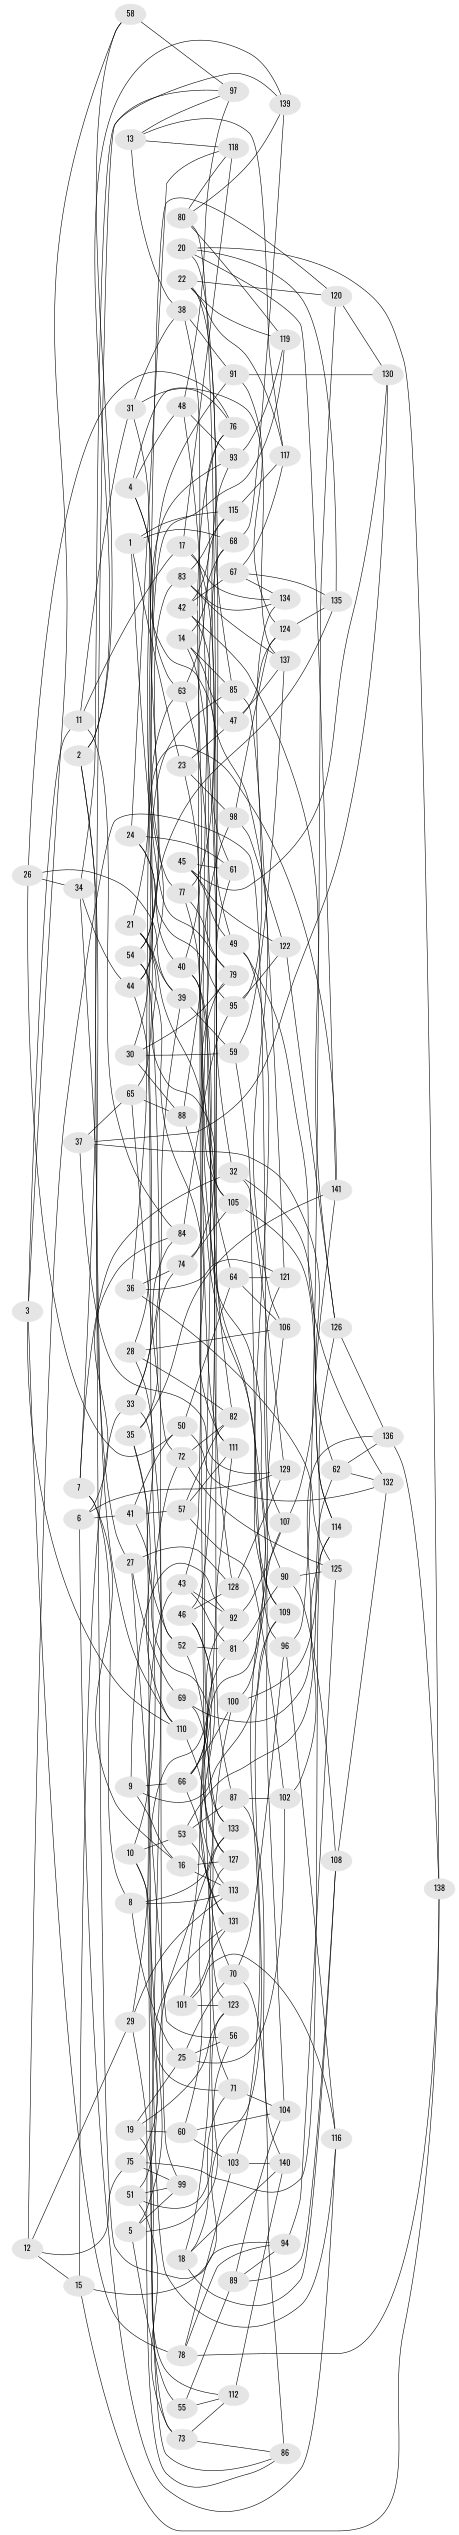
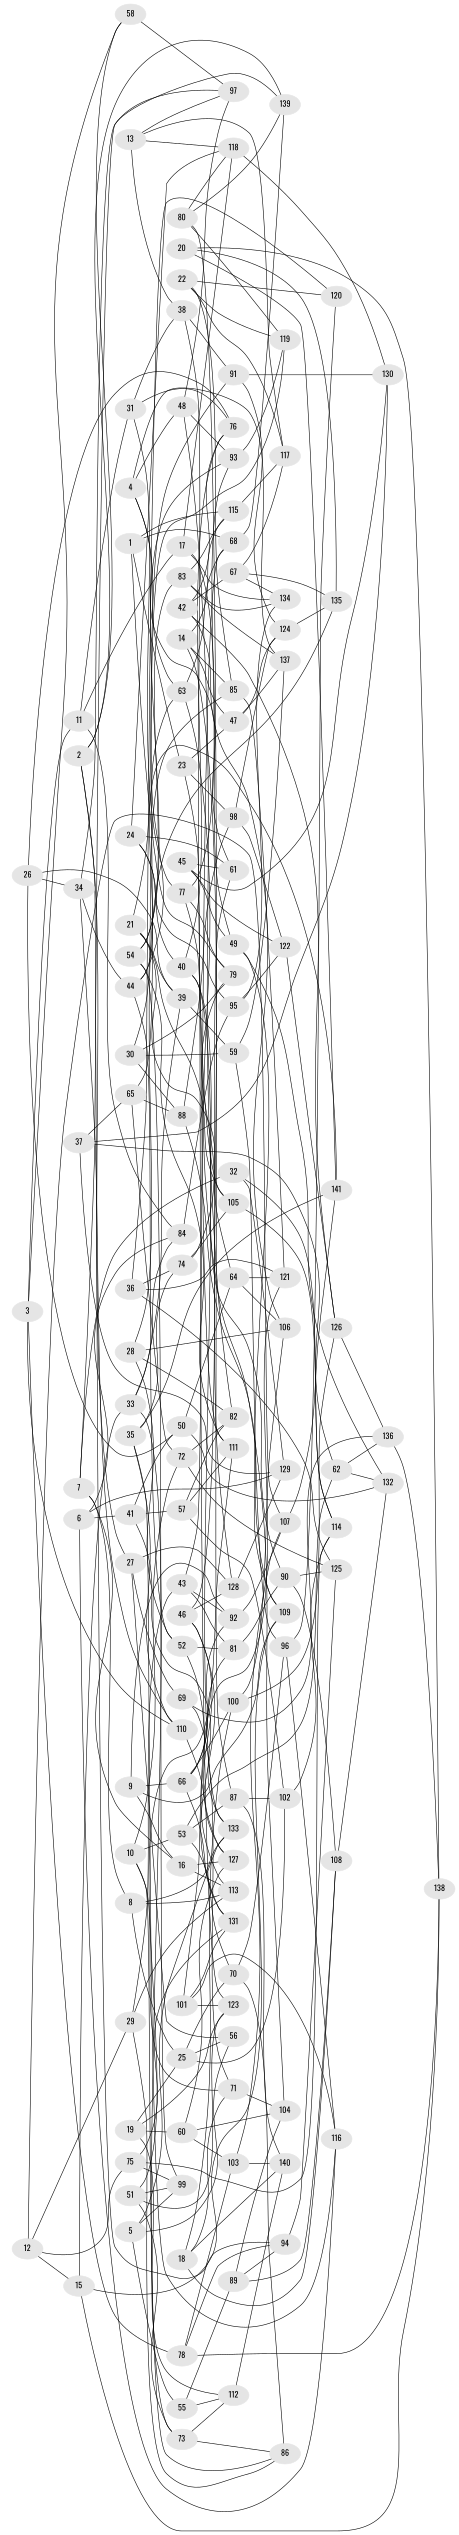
(362, 336) -> (332, 248)
(218, 708) -> none
